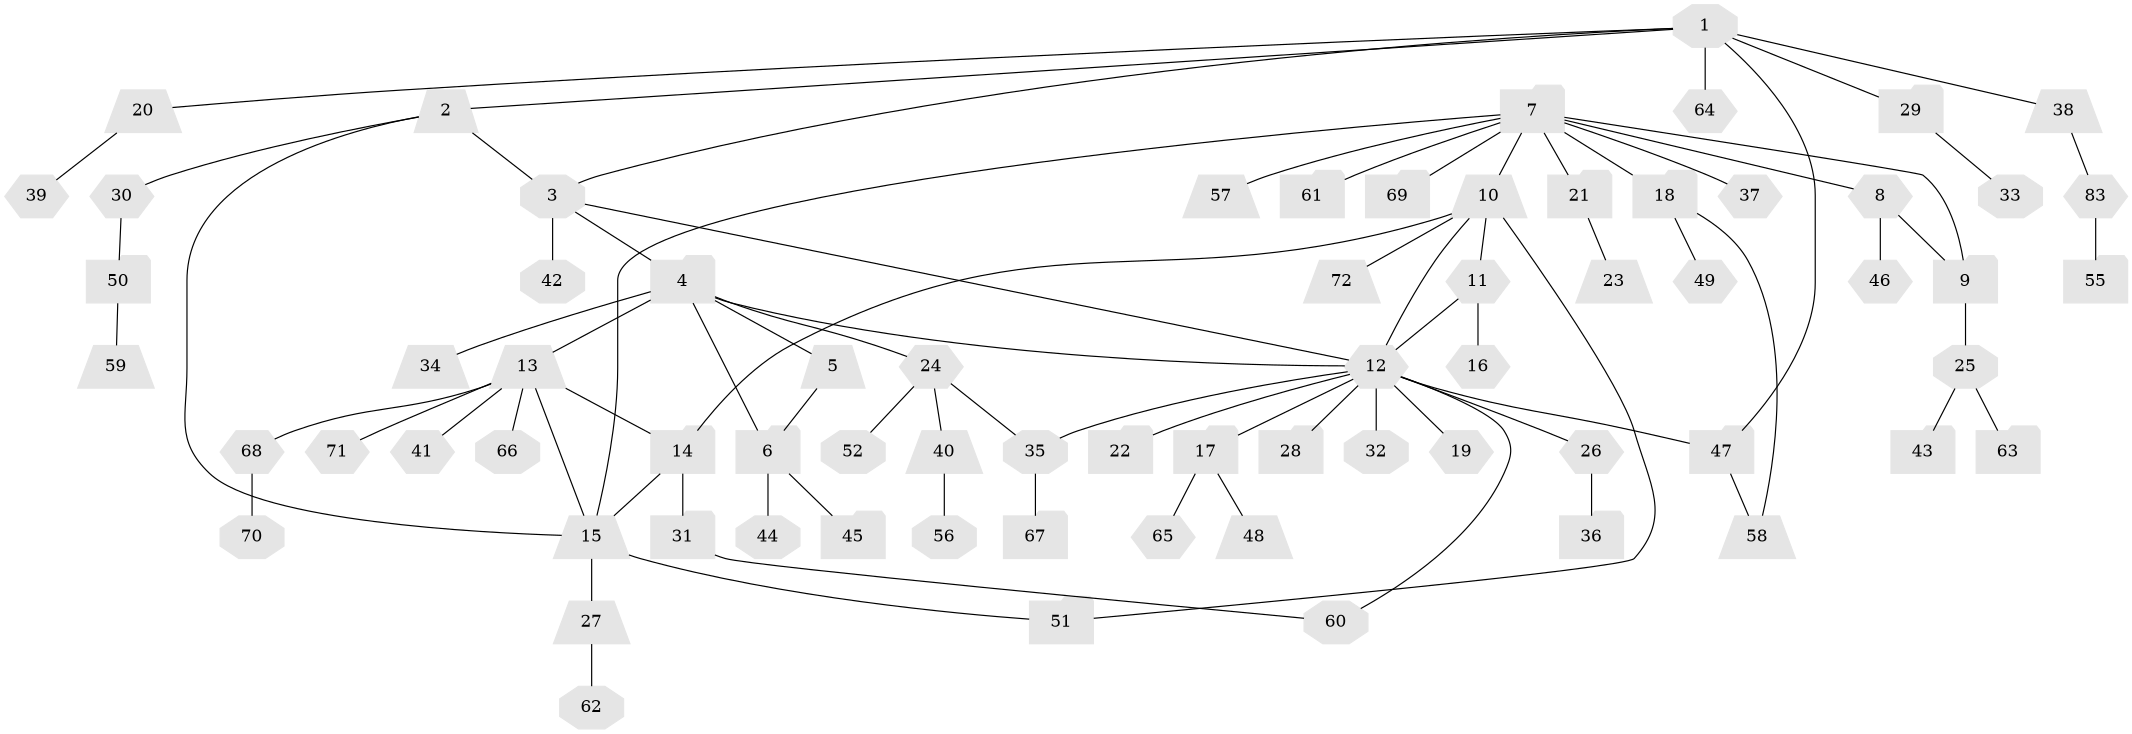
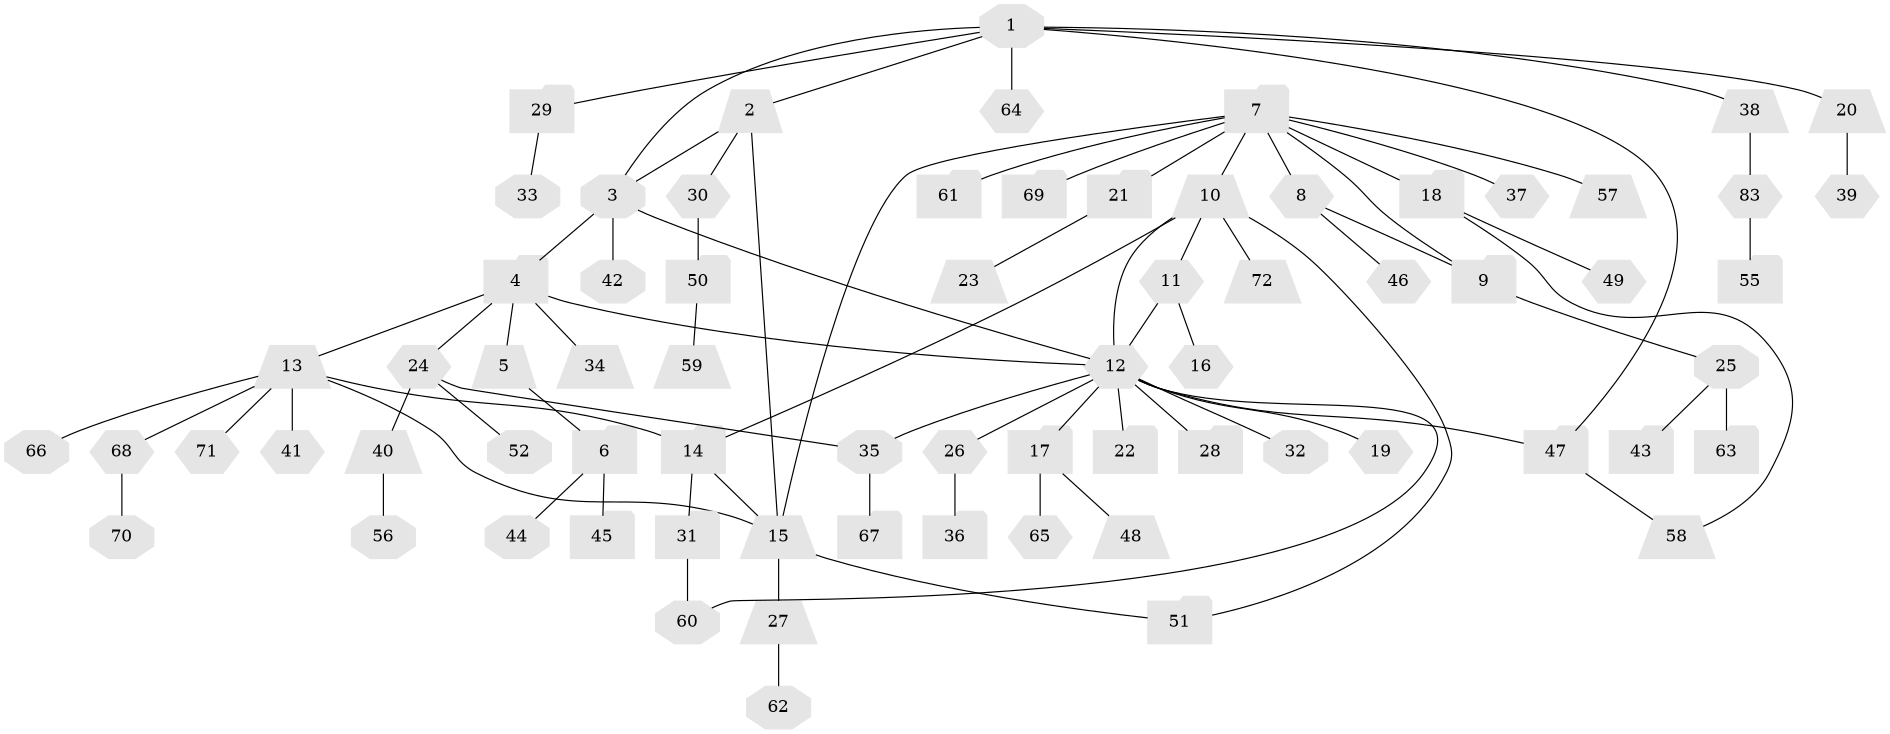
(725, 367) -> none
